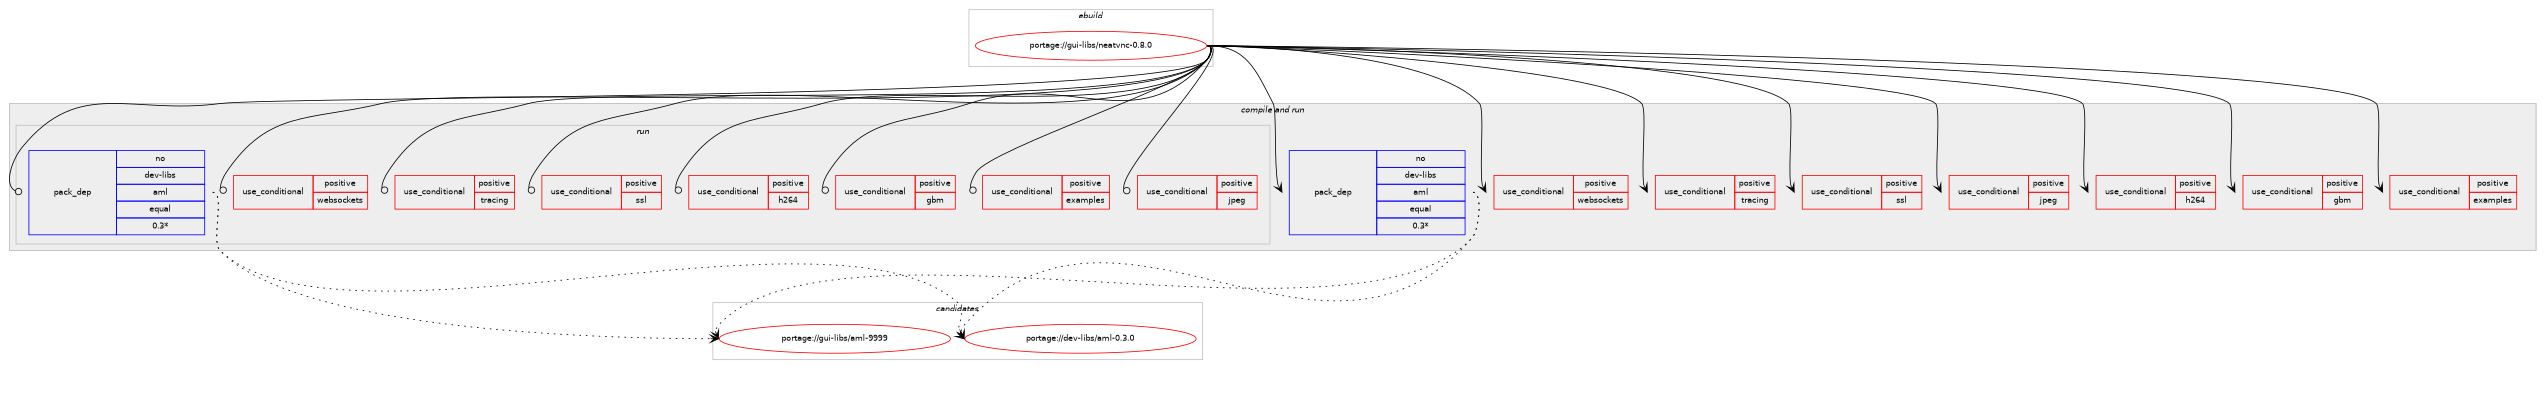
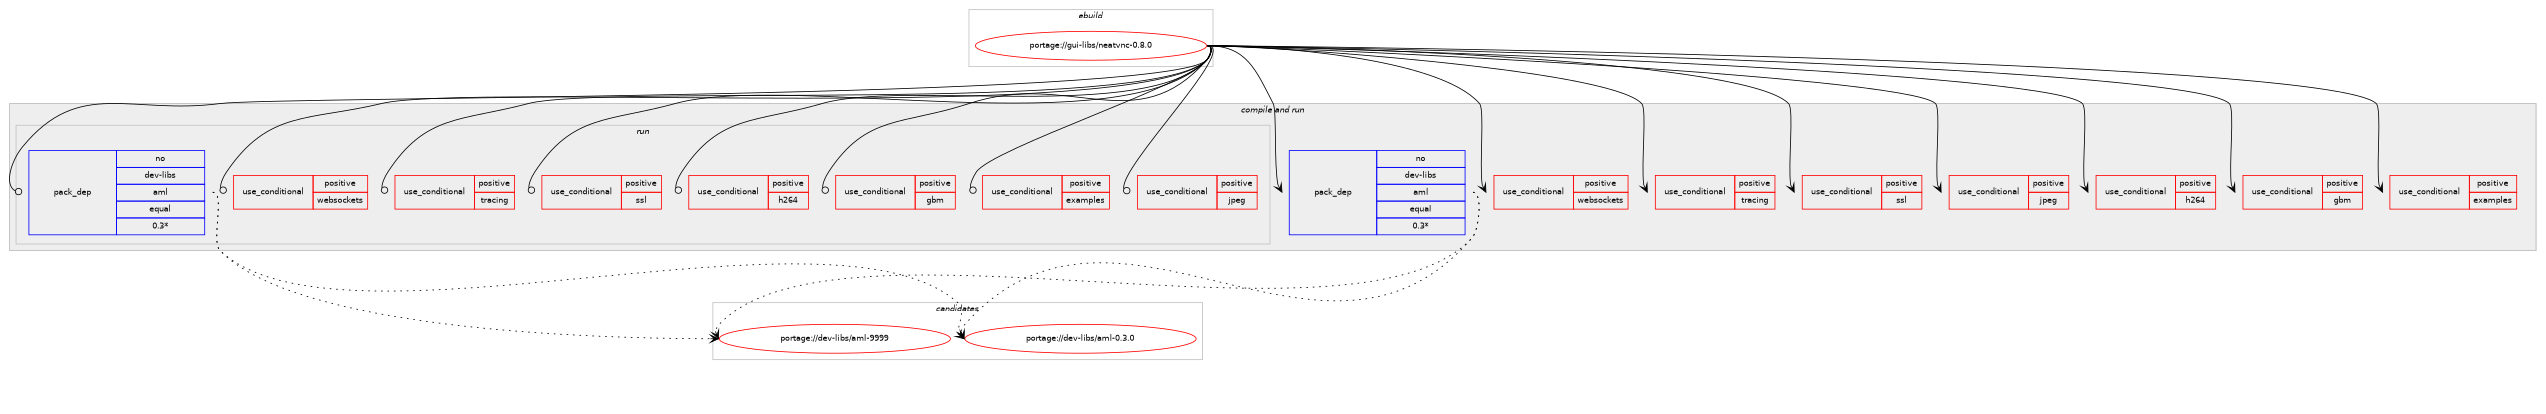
(835, 339) -> (835, 339)
